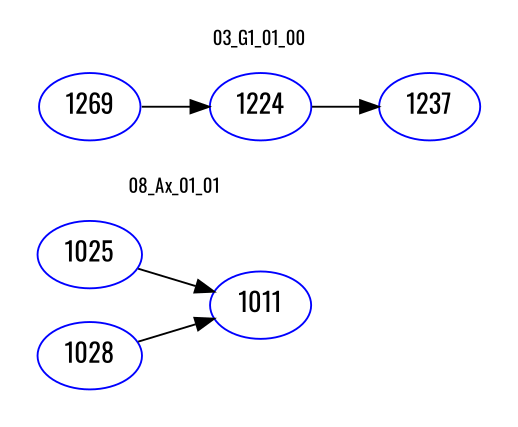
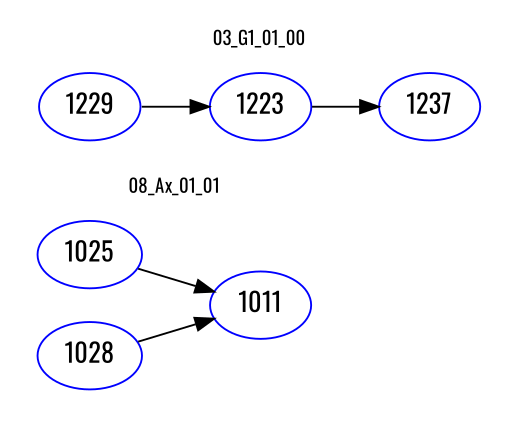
(90, 107) -> (90, 107)
(261, 107) -> (261, 107)
